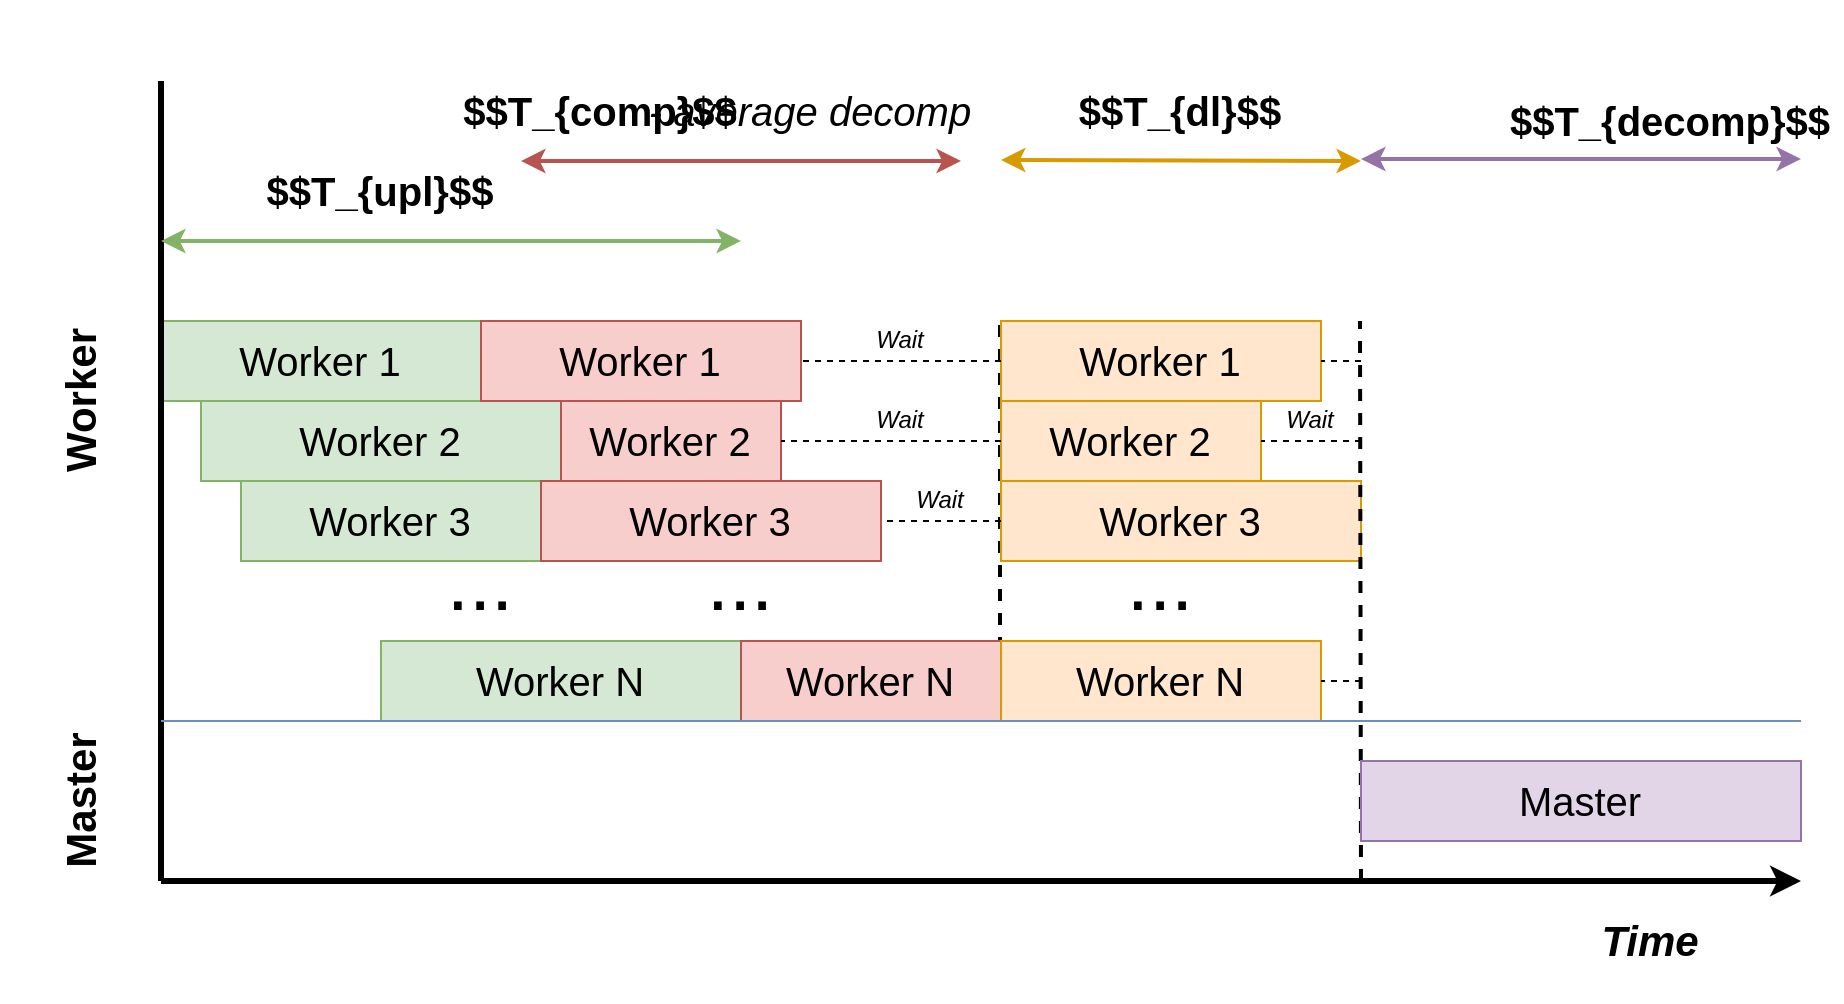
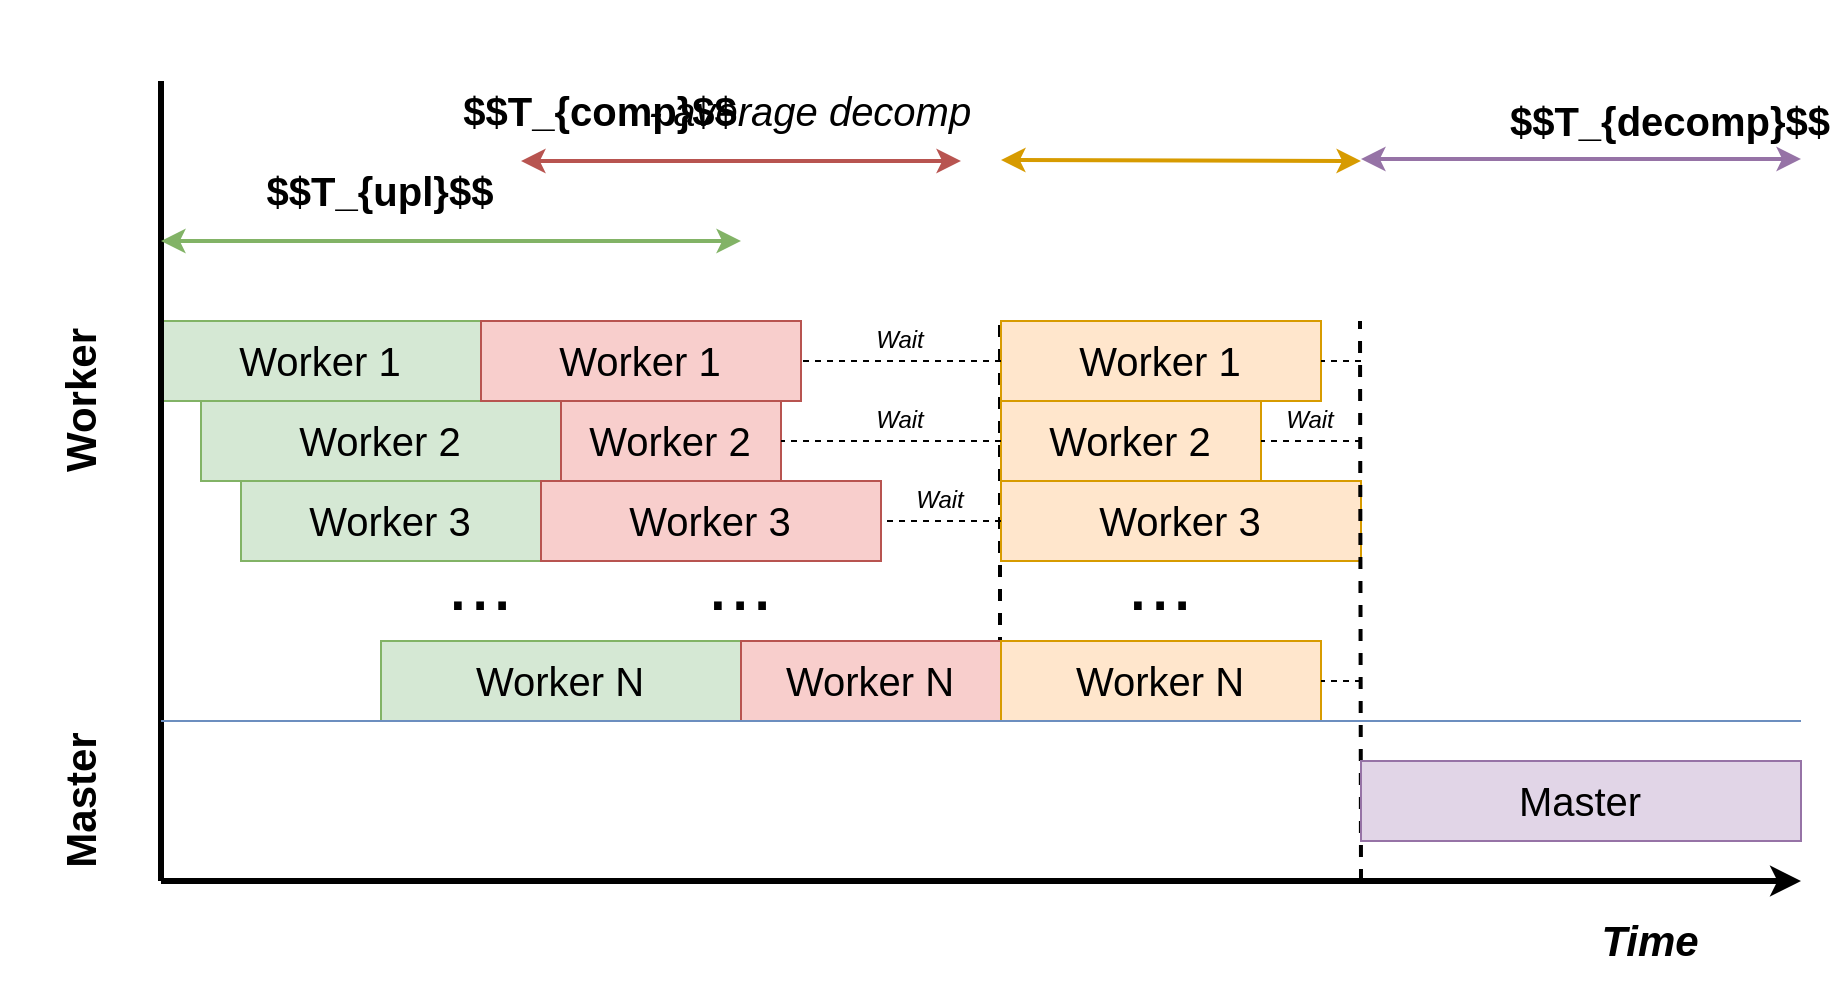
(1181, 111) -> none
